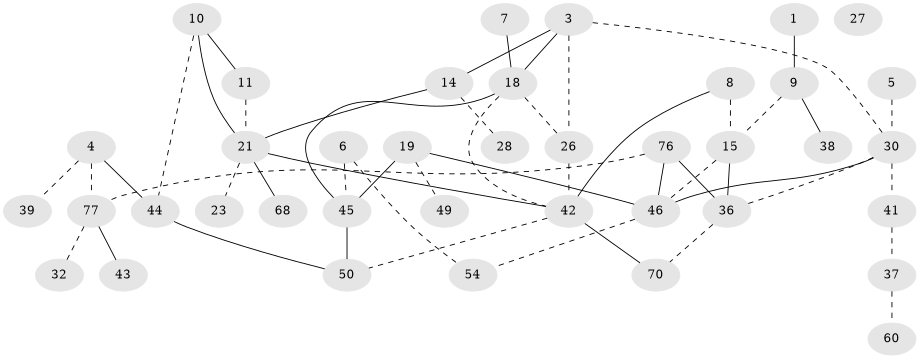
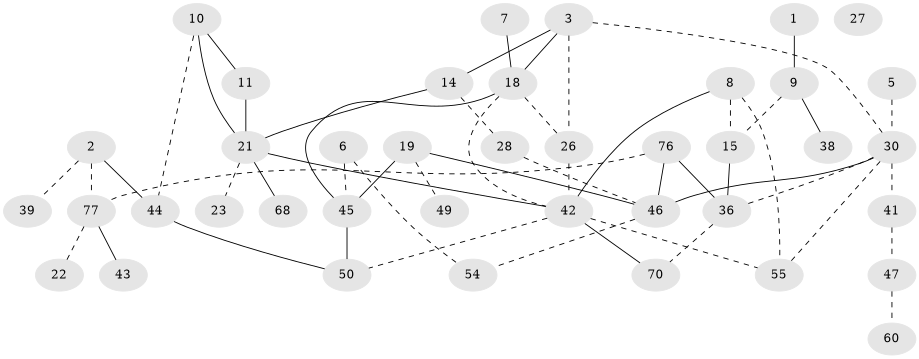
(246, 115) -> (246, 115)
(91, 147) -> (91, 147)
(691, 181) -> (579, 181)
(59, 275) -> (59, 275)
none -> (779, 275)
(892, 275) -> (892, 275)
